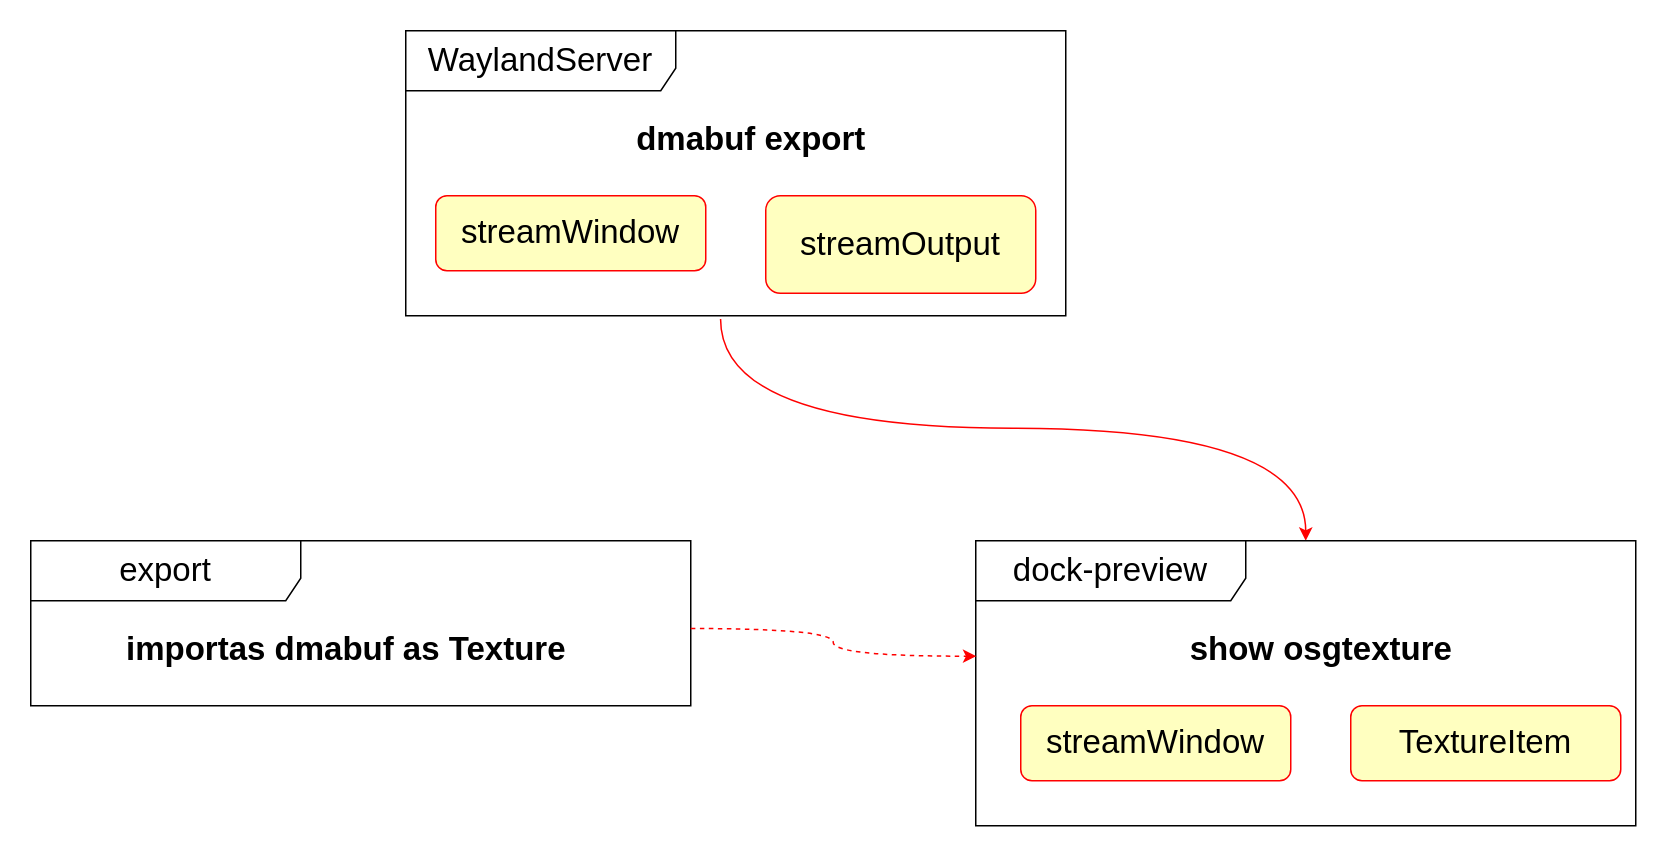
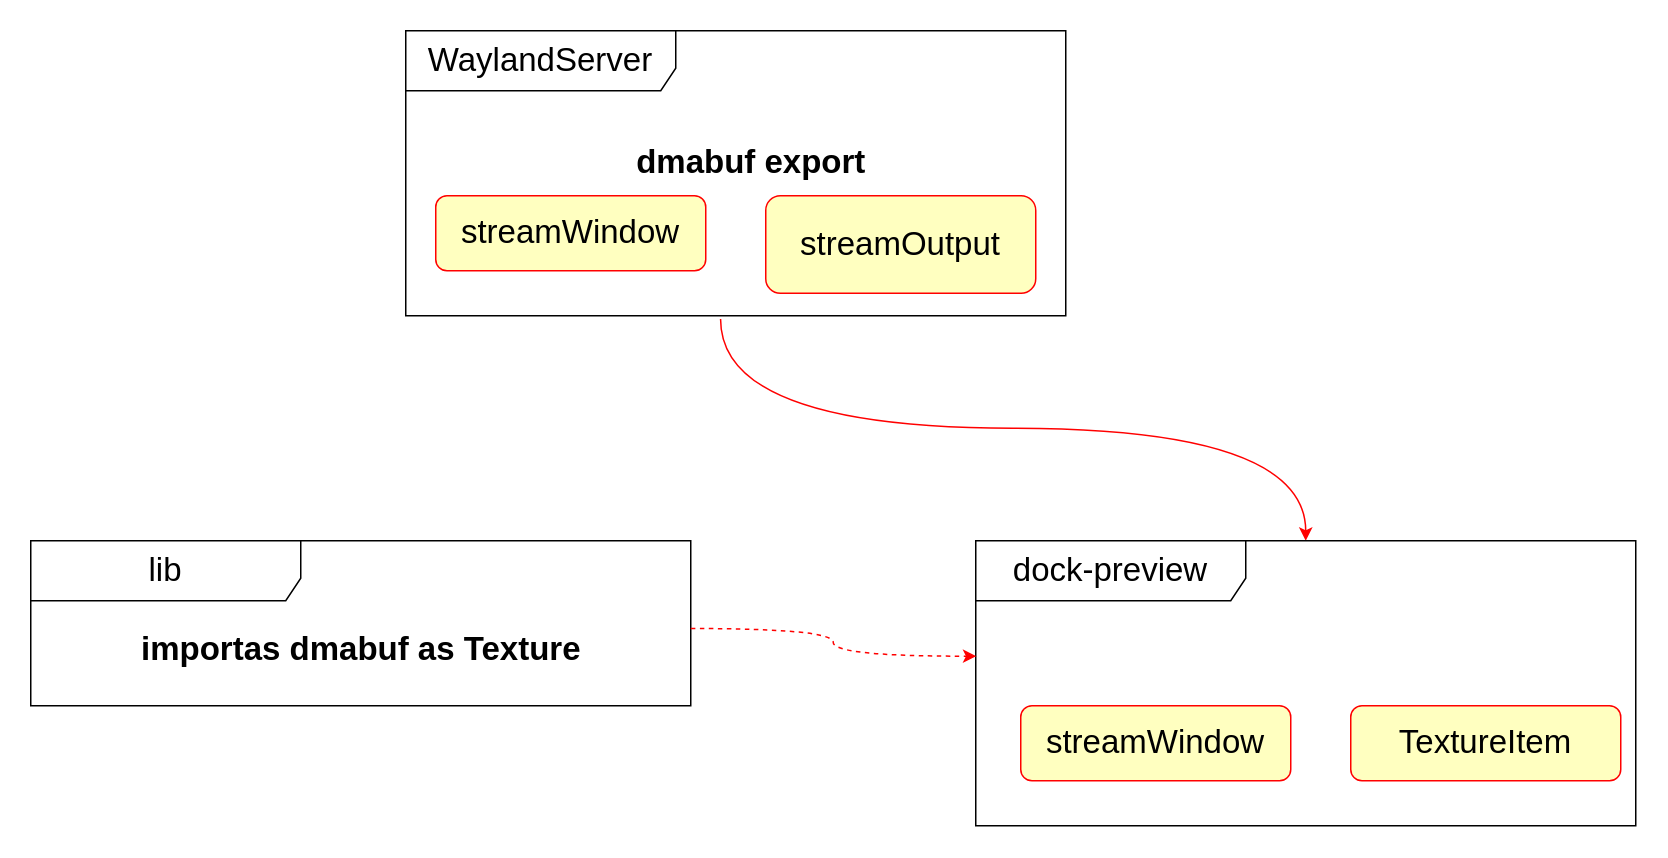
(751, 140) -> (751, 163)
(166, 571) -> (166, 571)
(346, 650) -> (361, 650)
(1321, 650) -> none
